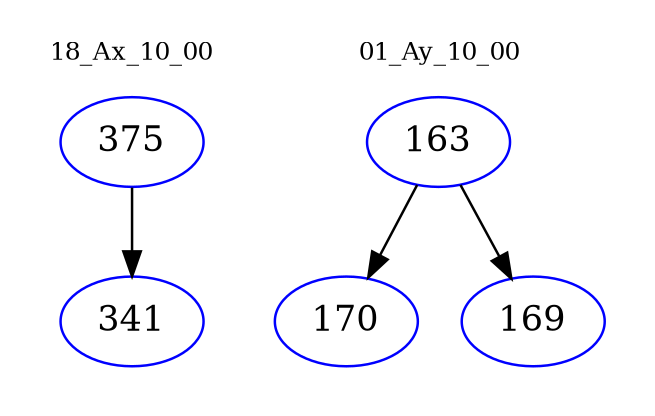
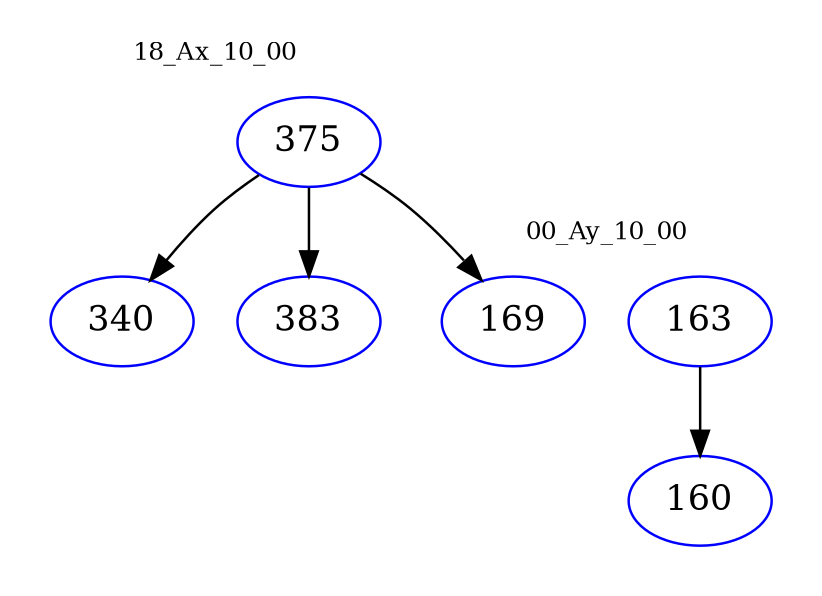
(440, 54) -> (607, 233)
(480, 221) -> (438, 234)
(132, 321) -> (122, 321)
none -> (309, 321)
(346, 321) -> (700, 501)
